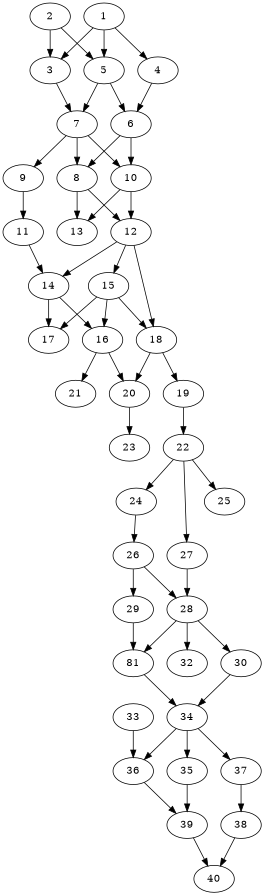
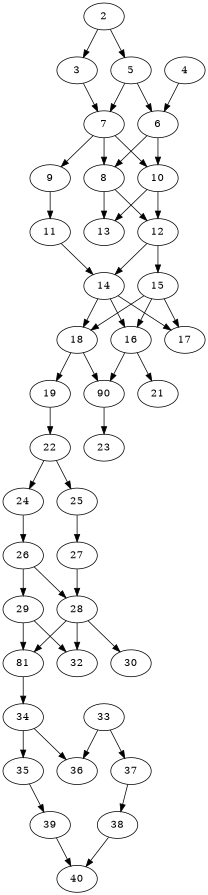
(104, 16) -> none
(143, 282) -> (92, 310)
(130, 394) -> (104, 394)
(185, 498) -> (77, 525)
none -> (47, 633)
(217, 688) -> none
(211, 741) -> (116, 741)
(157, 795) -> none
